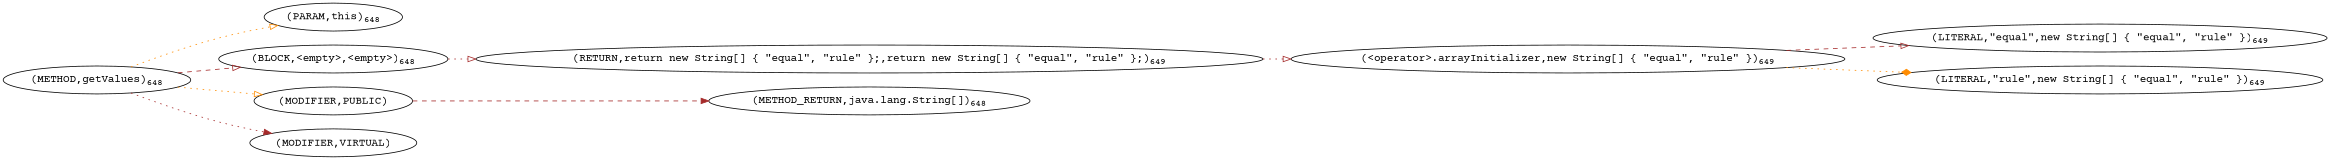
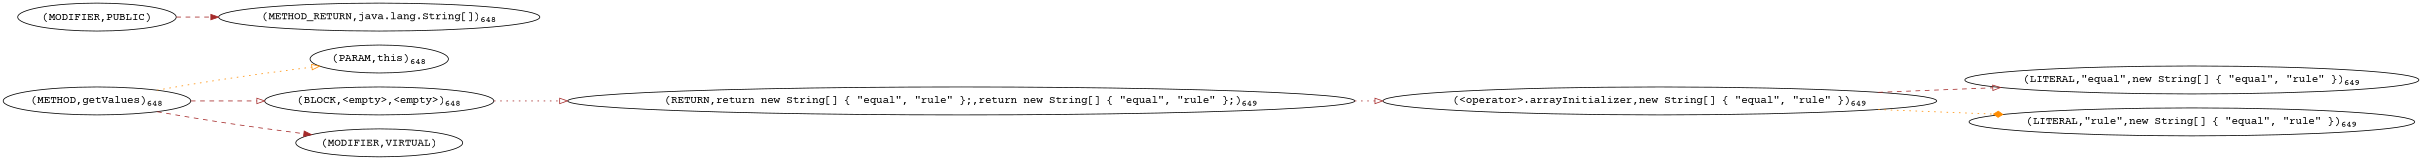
(216, 91) -> none
(197, 116) -> (230, 124)
